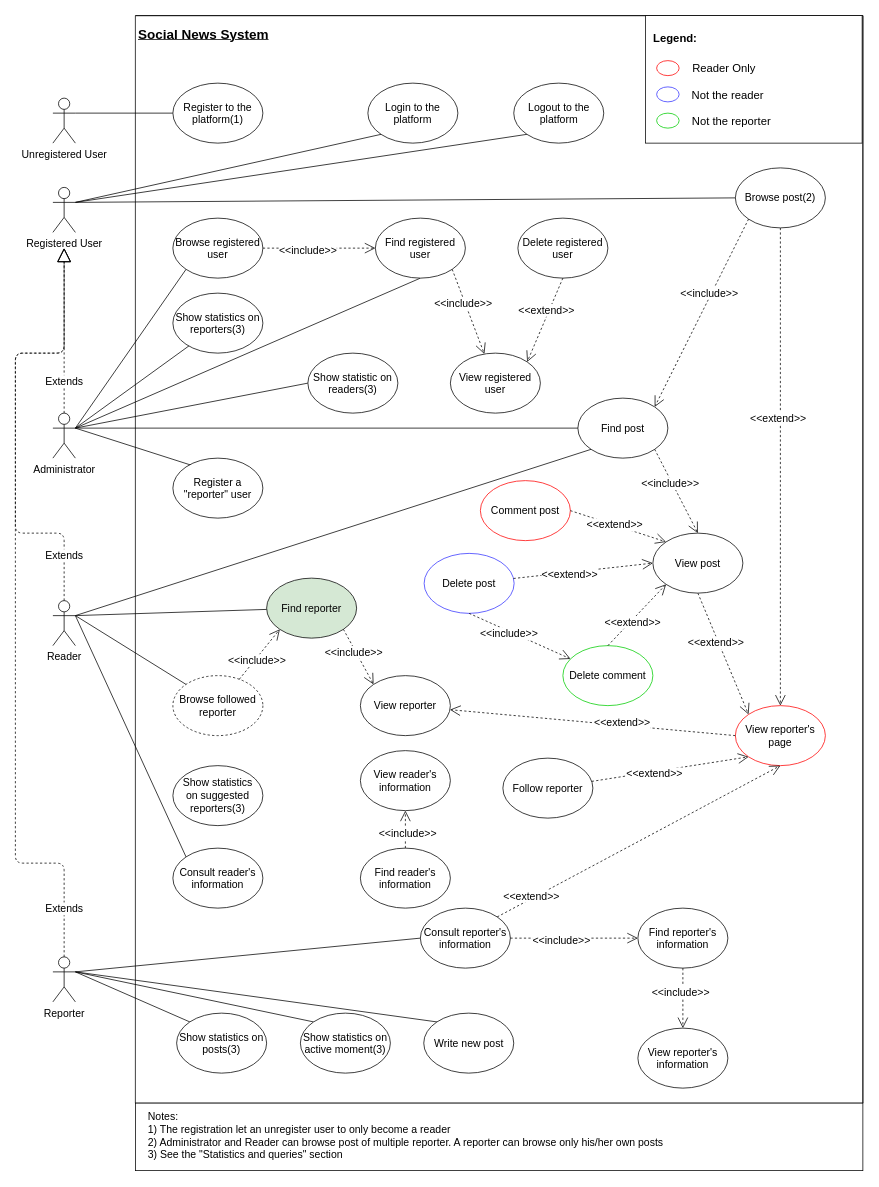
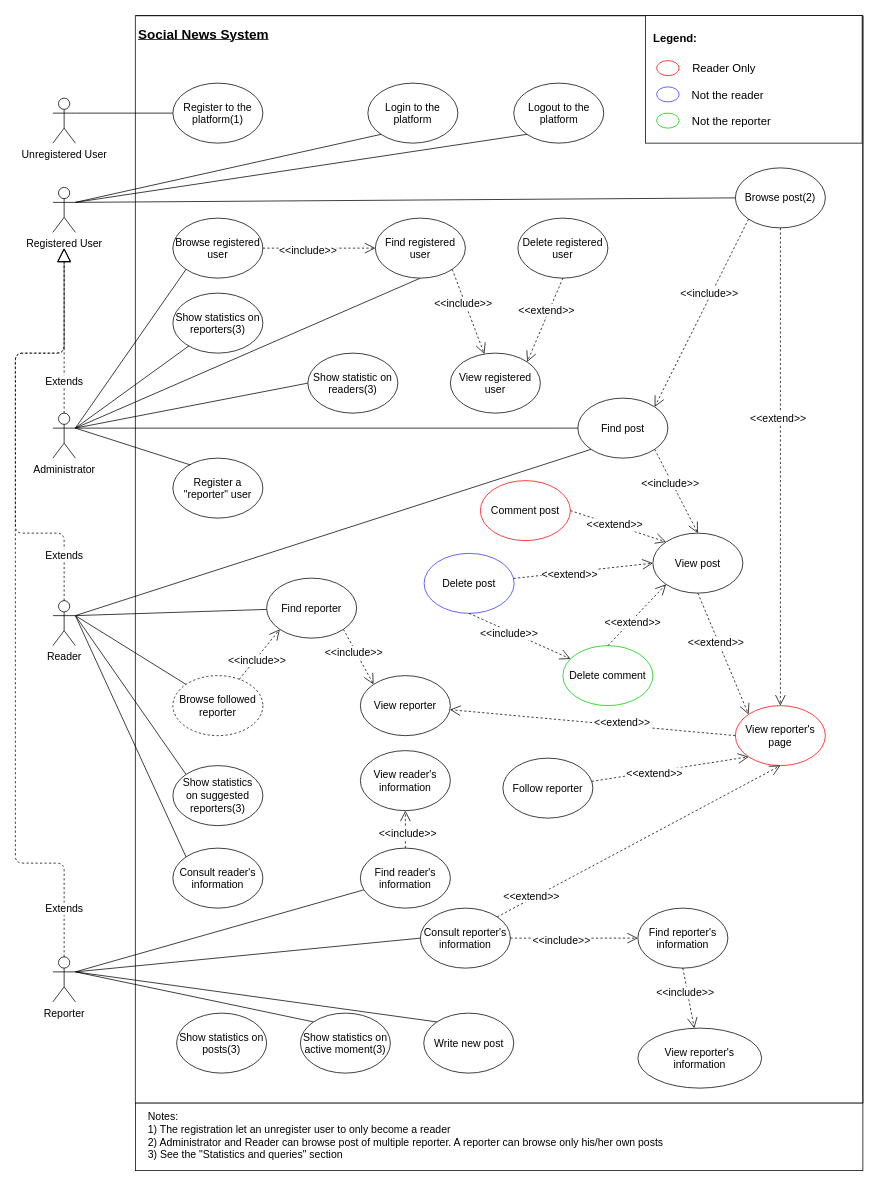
(312, 608) -> (312, 608)
none -> (132, 697)
(134, 997) -> (223, 930)
(683, 1058) -> (700, 1058)
